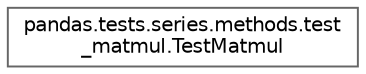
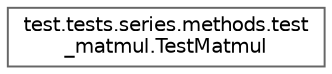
(183, 37) -> (166, 37)
